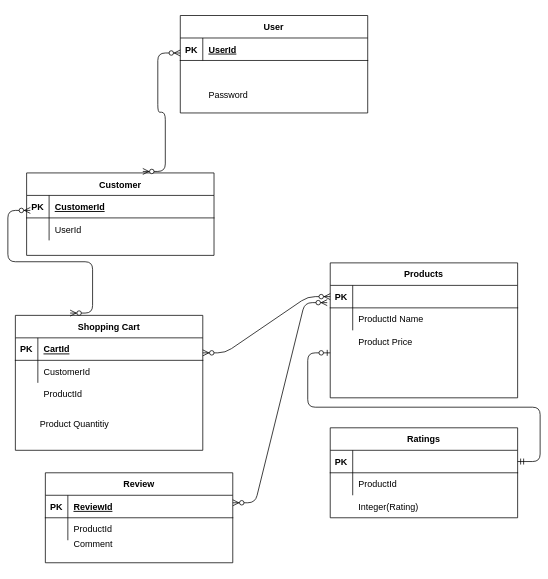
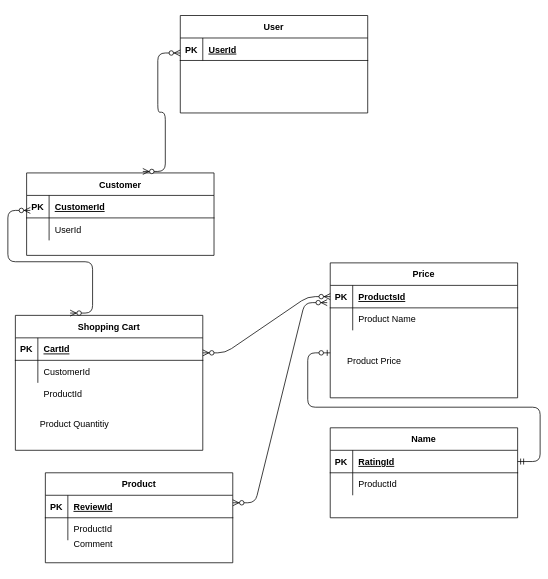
(285, 94) -> none
(424, 275) -> (424, 275)
none -> (435, 297)
(393, 320) -> (388, 320)
(435, 342) -> (424, 360)
(424, 440) -> (424, 440)
none -> (435, 462)
(139, 485) -> (139, 485)
(435, 507) -> none
